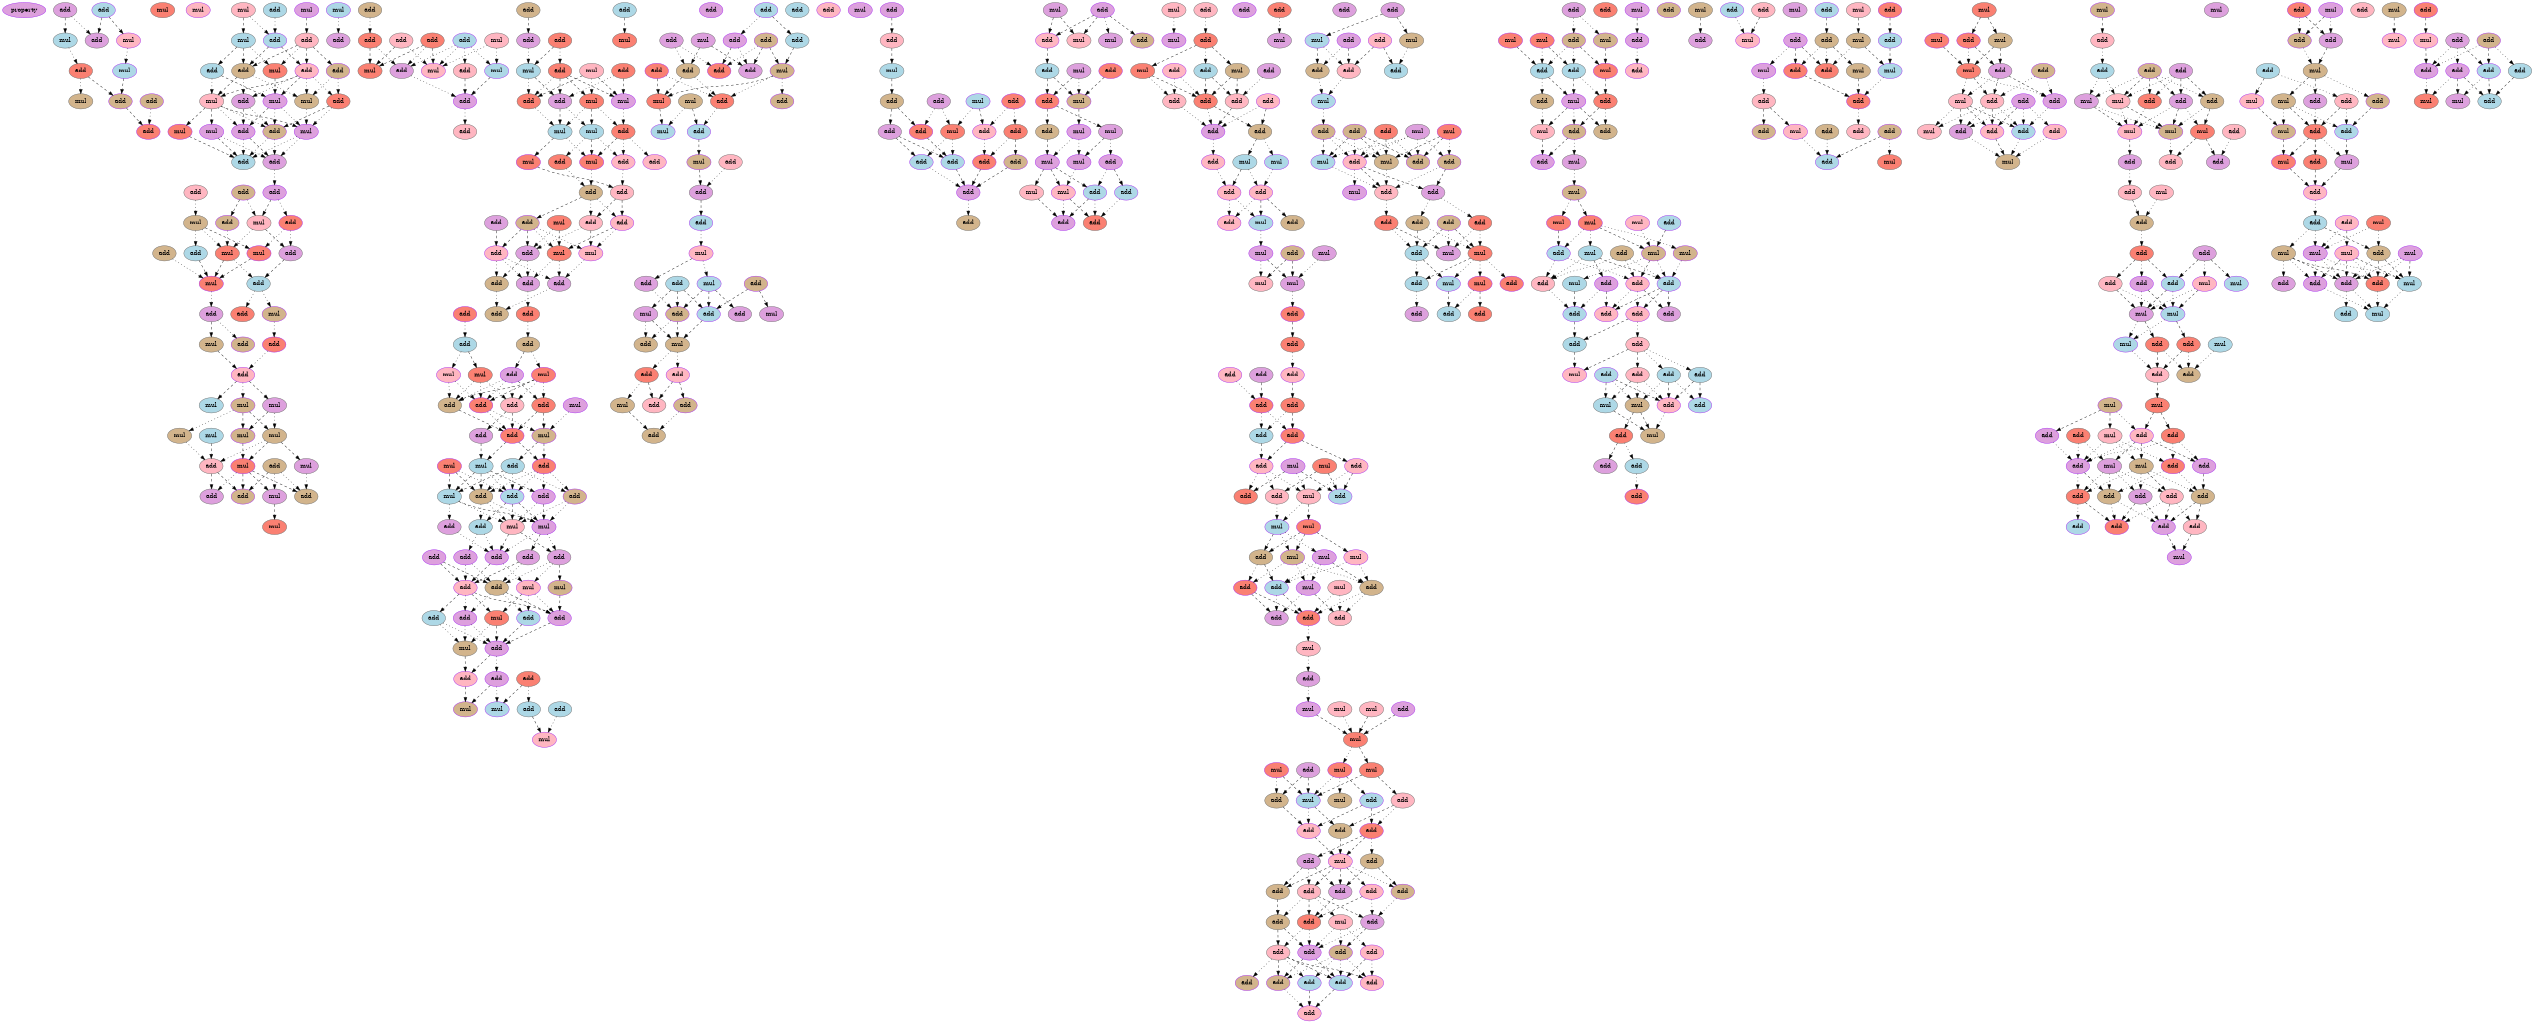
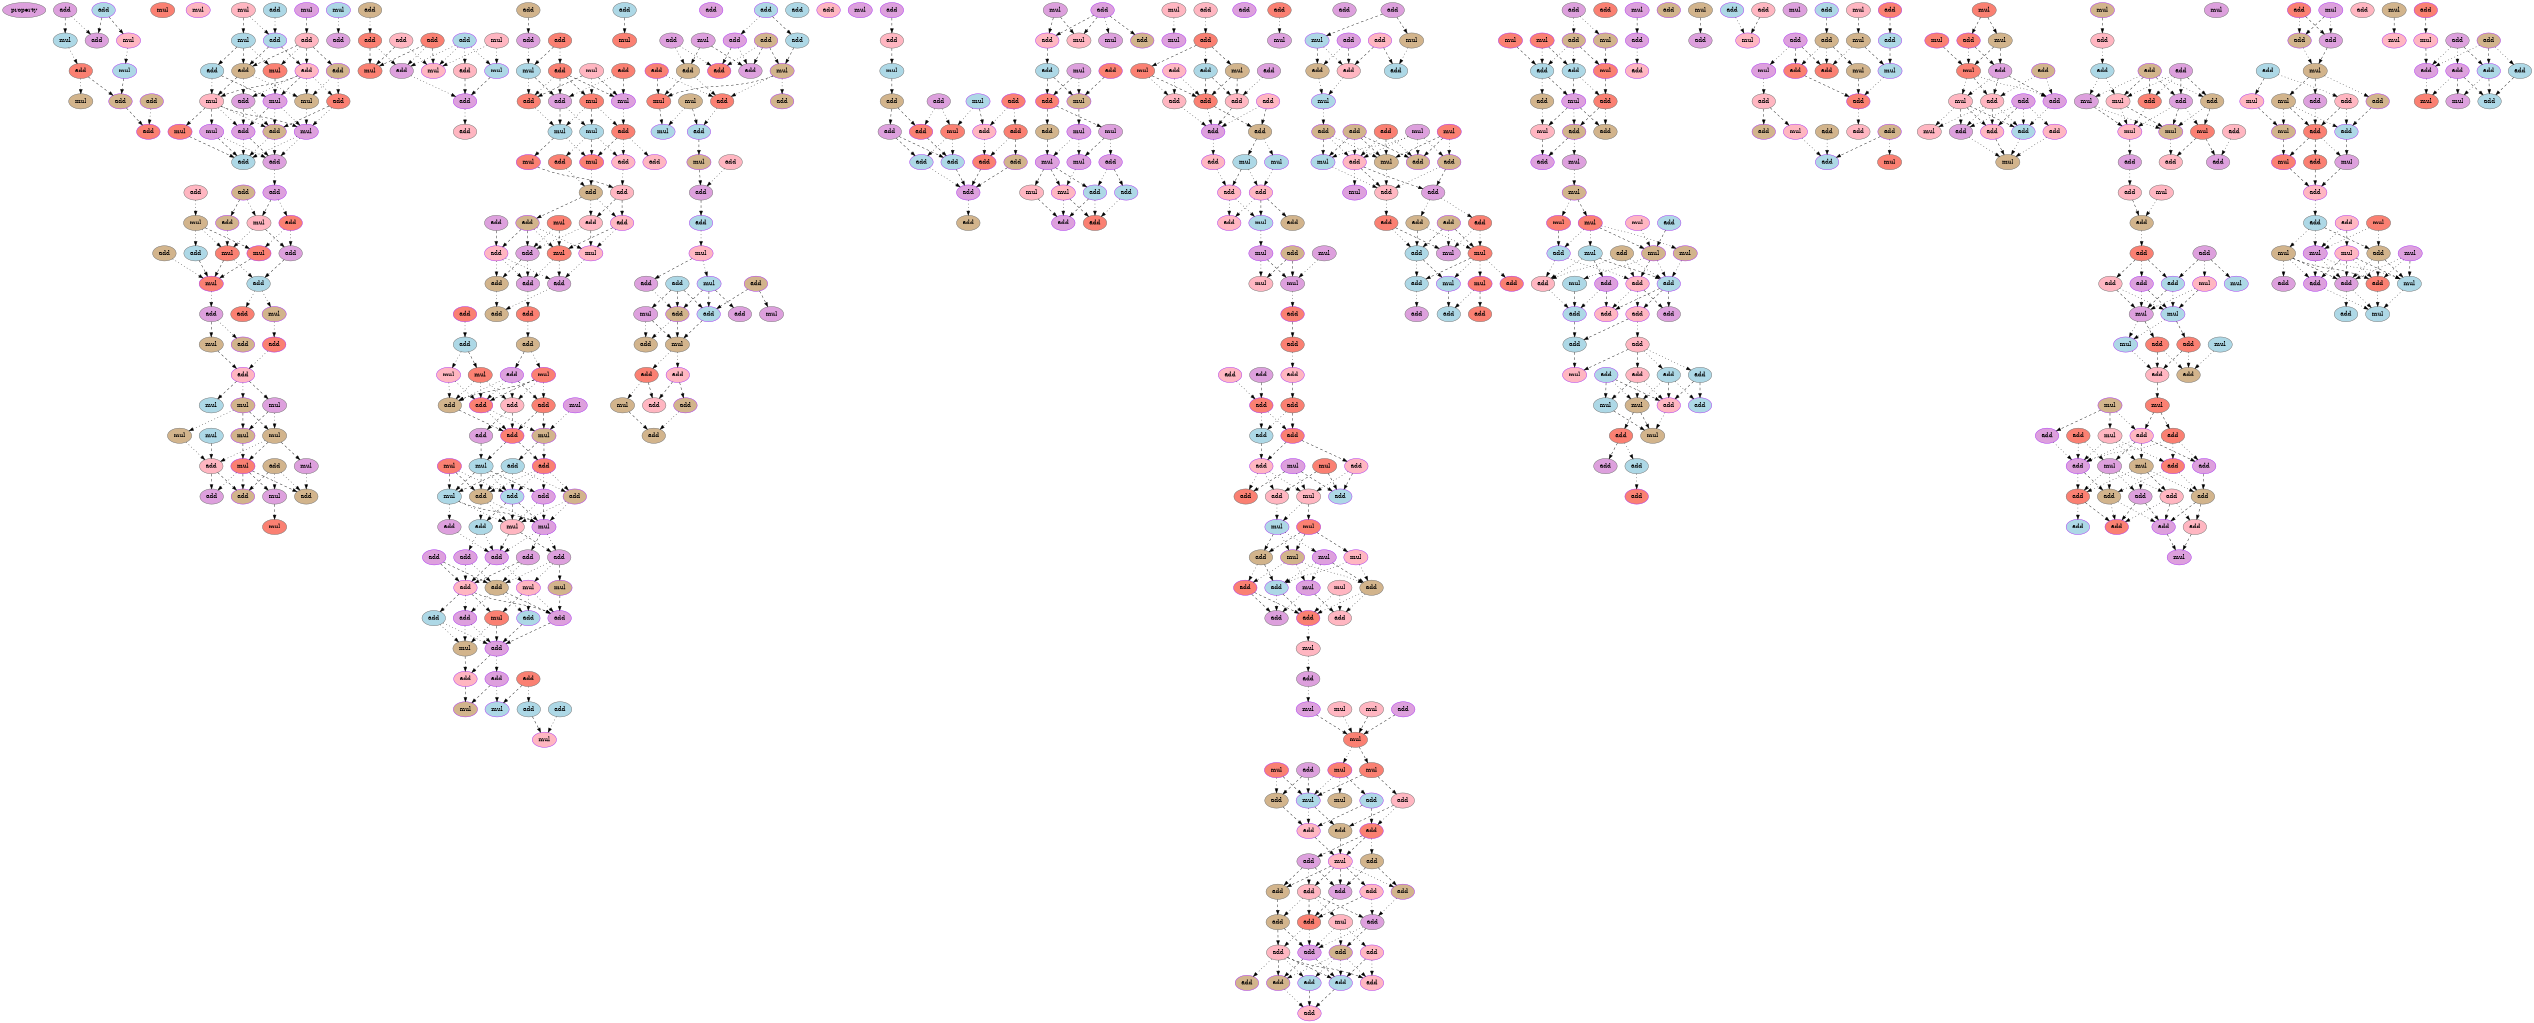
(24, 10) -> (24, 10)
